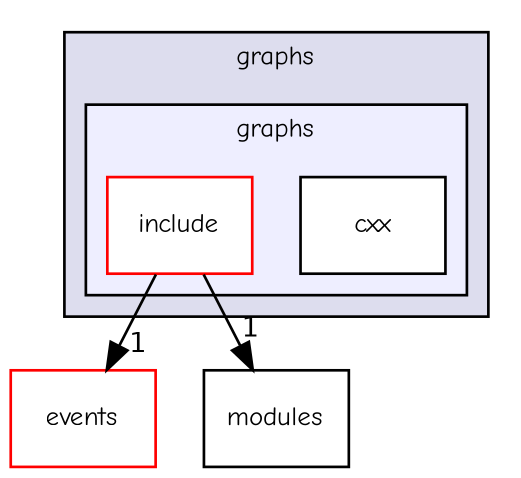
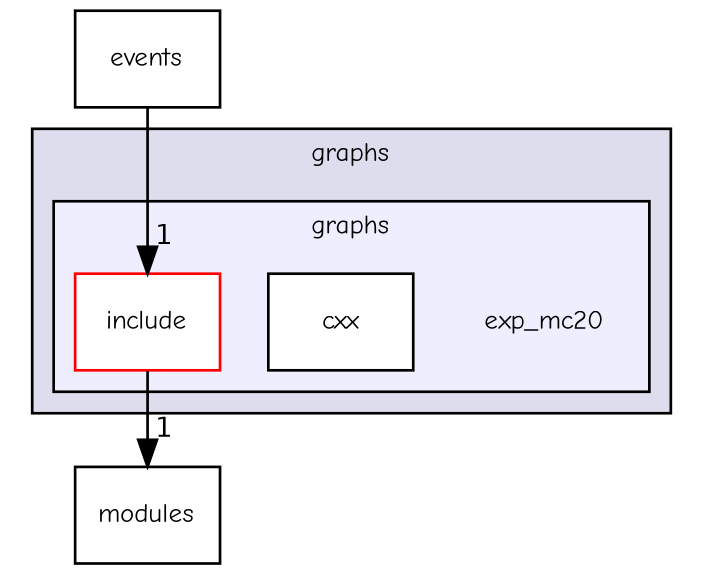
(138, 310) -> (148, 177)
none -> (545, 322)
(83, 419) -> (148, 59)
